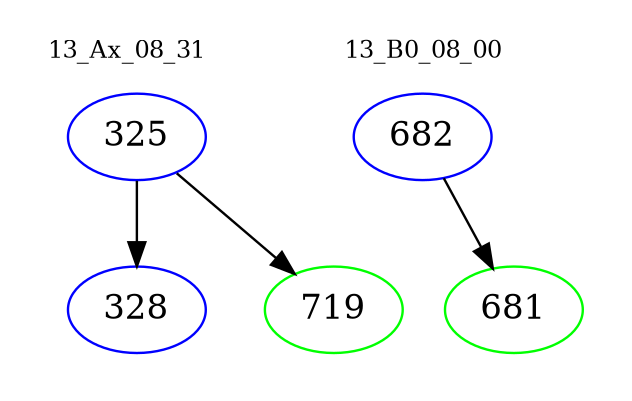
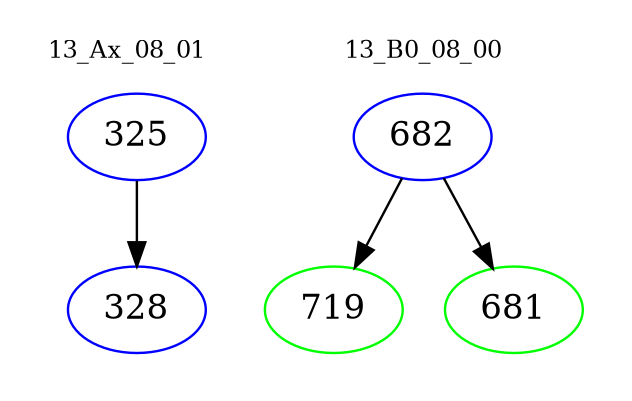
(127, 52) -> (127, 52)
(209, 201) -> (384, 212)
